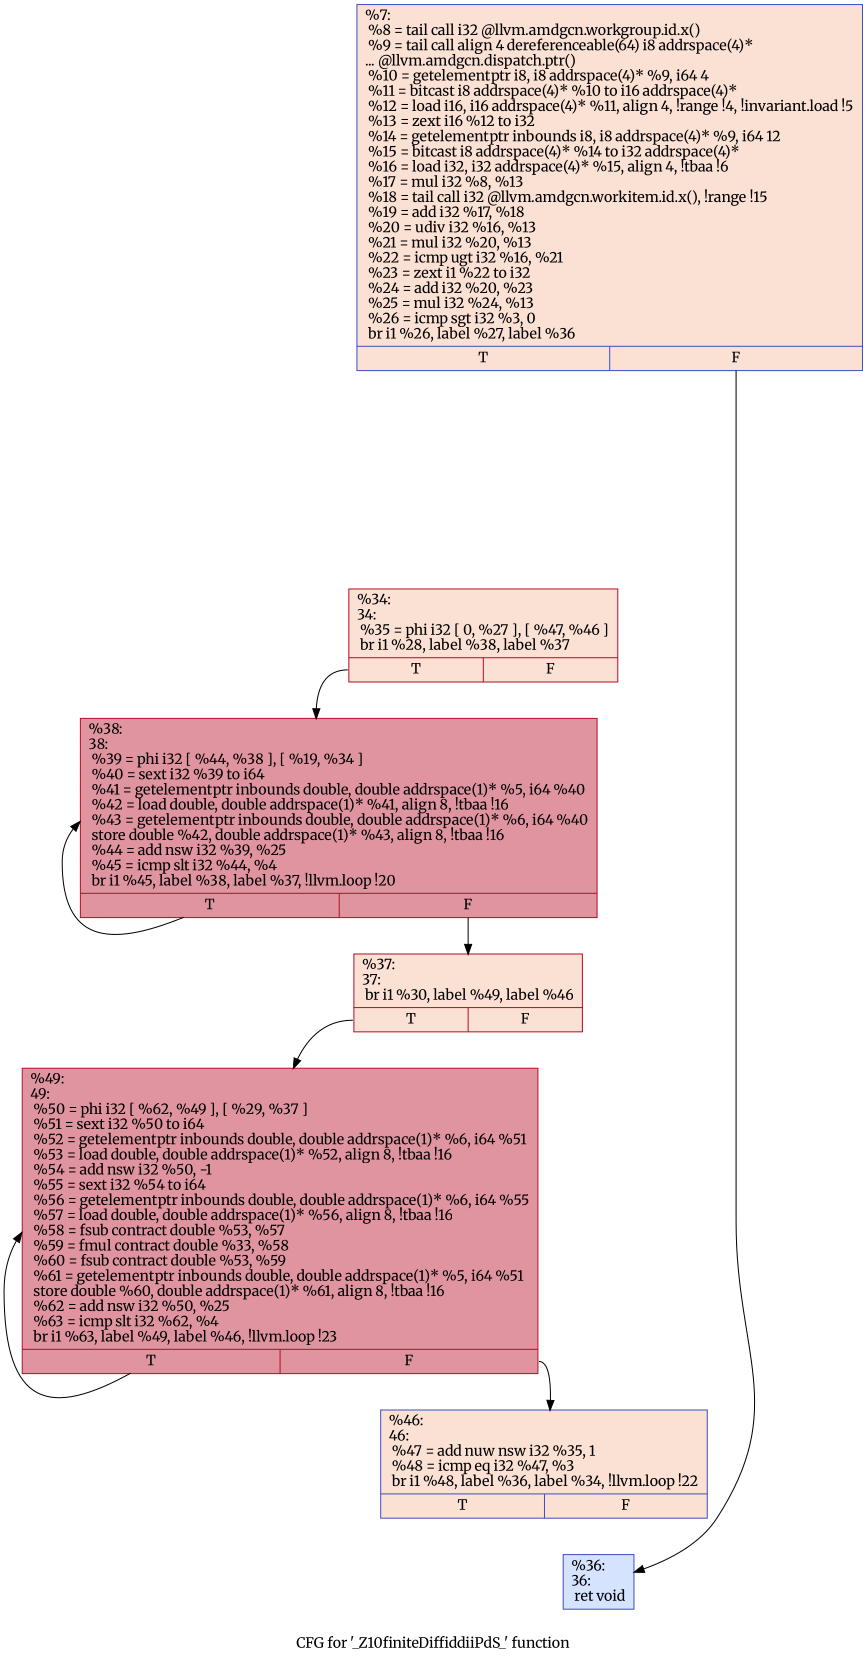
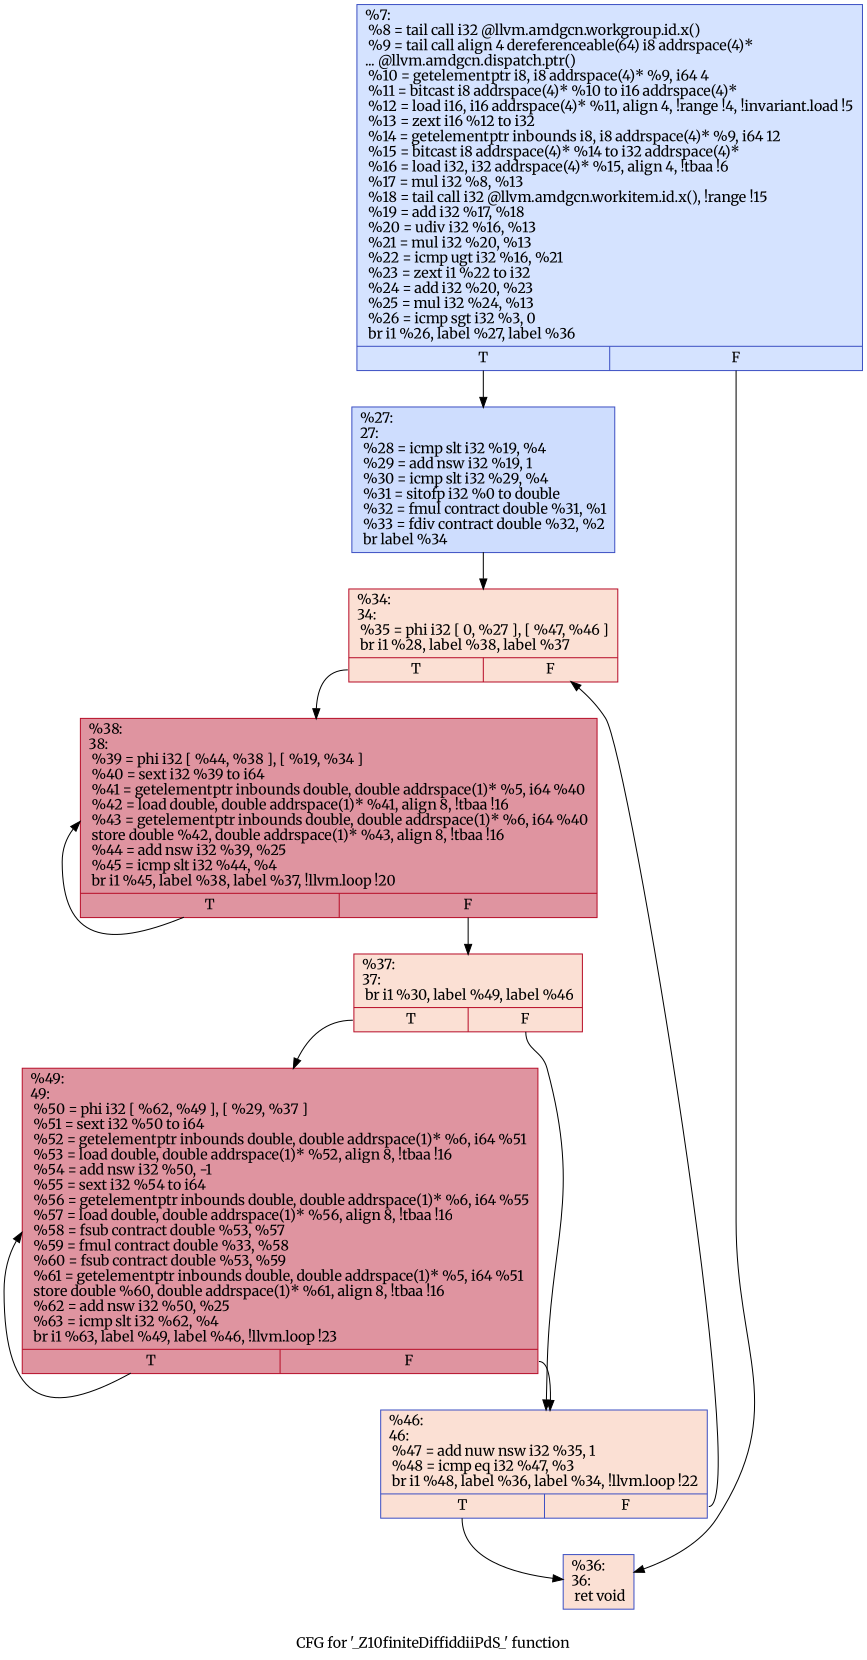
(610, 188) -> (610, 188)
none -> (483, 480)
none -> (677, 1091)
none -> (562, 1212)
none -> (496, 1563)
(599, 1582) -> (599, 1582)
